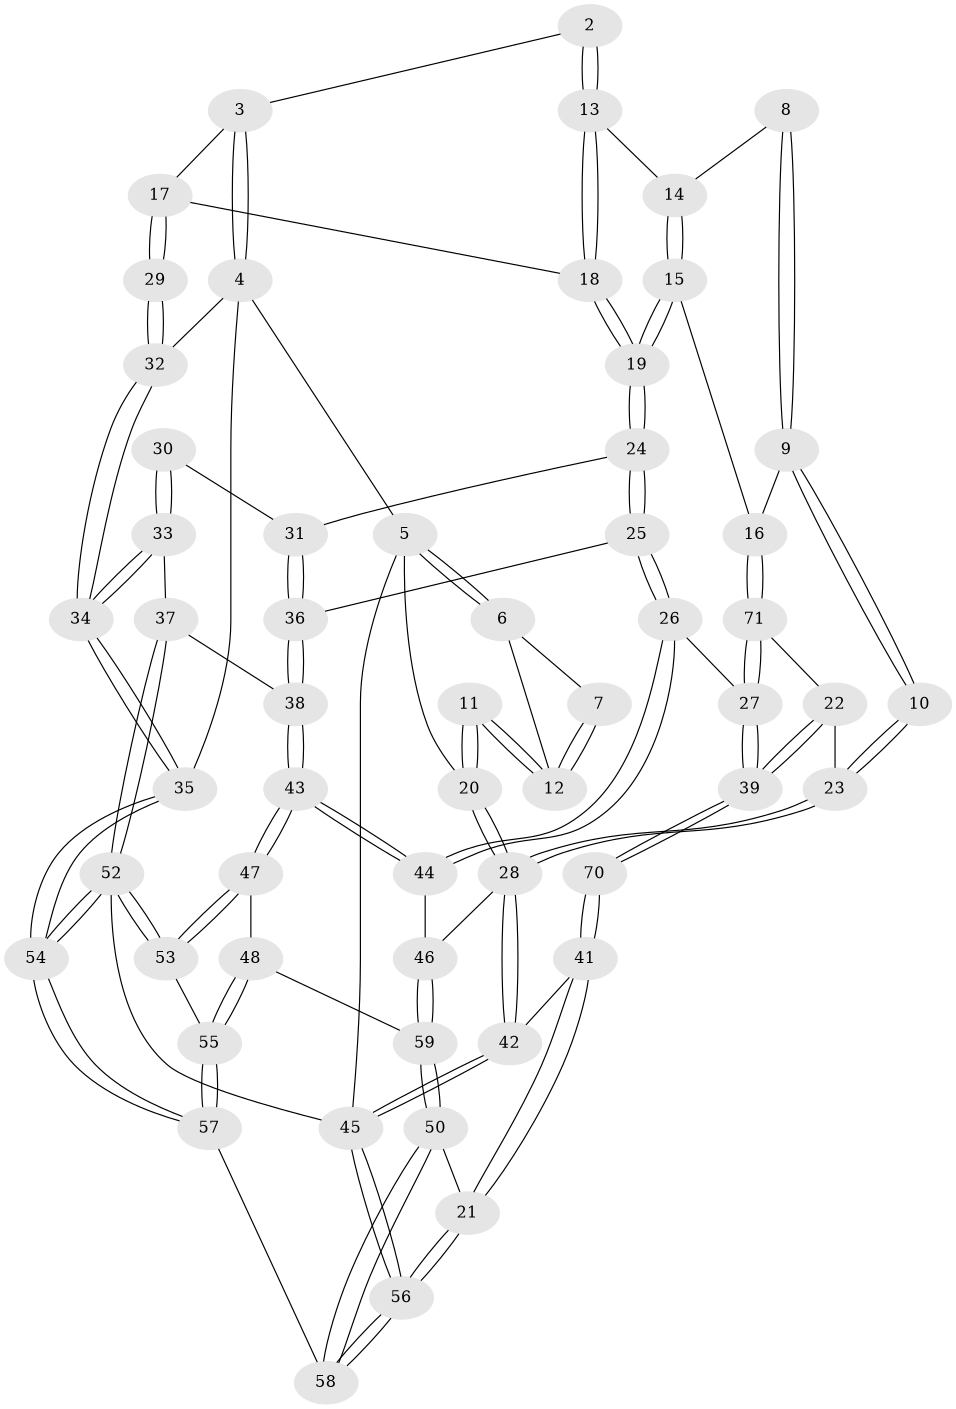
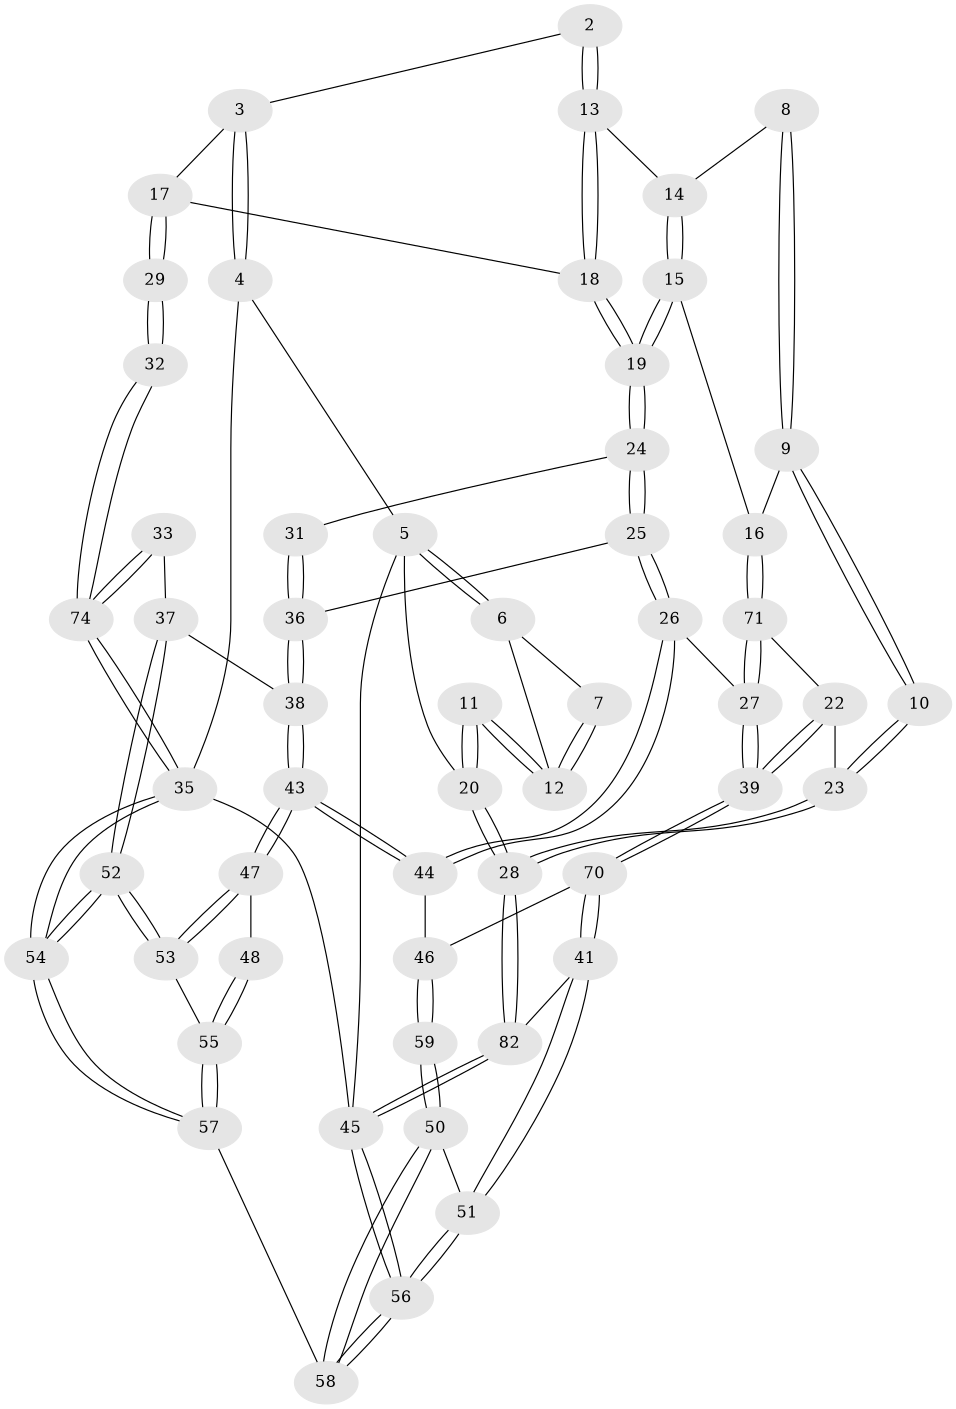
(198, 323) -> none
(164, 450) -> none
(81, 620) -> (81, 620)
(468, 916) -> (525, 909)
(338, 1001) -> none
(510, 1044) -> (510, 1044)
(161, 1058) -> (321, 930)
(468, 1213) -> (468, 1213)
